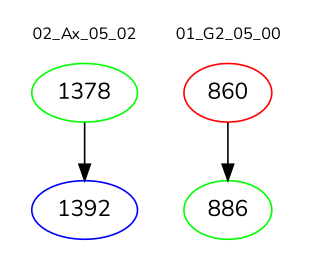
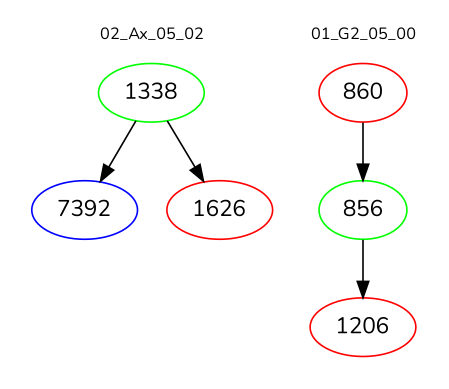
(85, 93) -> (151, 93)
(85, 210) -> (85, 210)
none -> (220, 210)
(228, 210) -> (363, 210)
none -> (363, 327)
